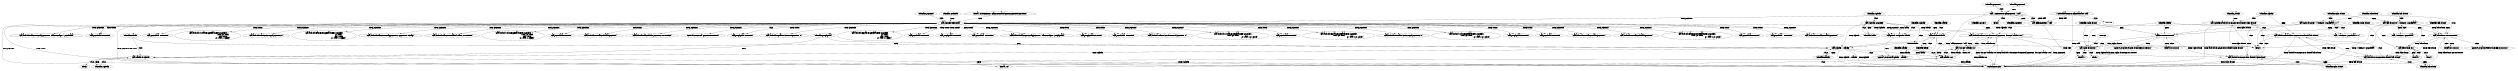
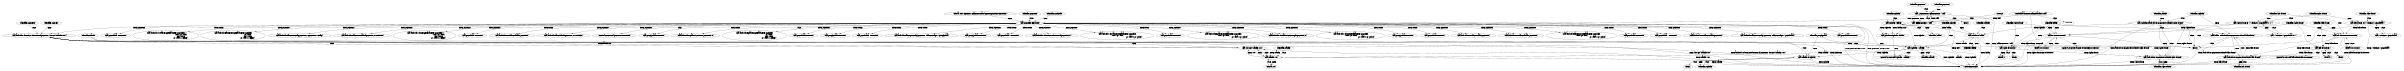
(1874, 23) -> (1893, 23)
(850, 28) -> (800, 28)
(266, 36) -> none
(452, 36) -> (362, 36)
(2096, 41) -> (1964, 18)
(2467, 42) -> (2313, 53)
(2148, 43) -> (2075, 43)
